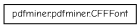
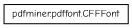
(70, 14) -> (66, 14)
